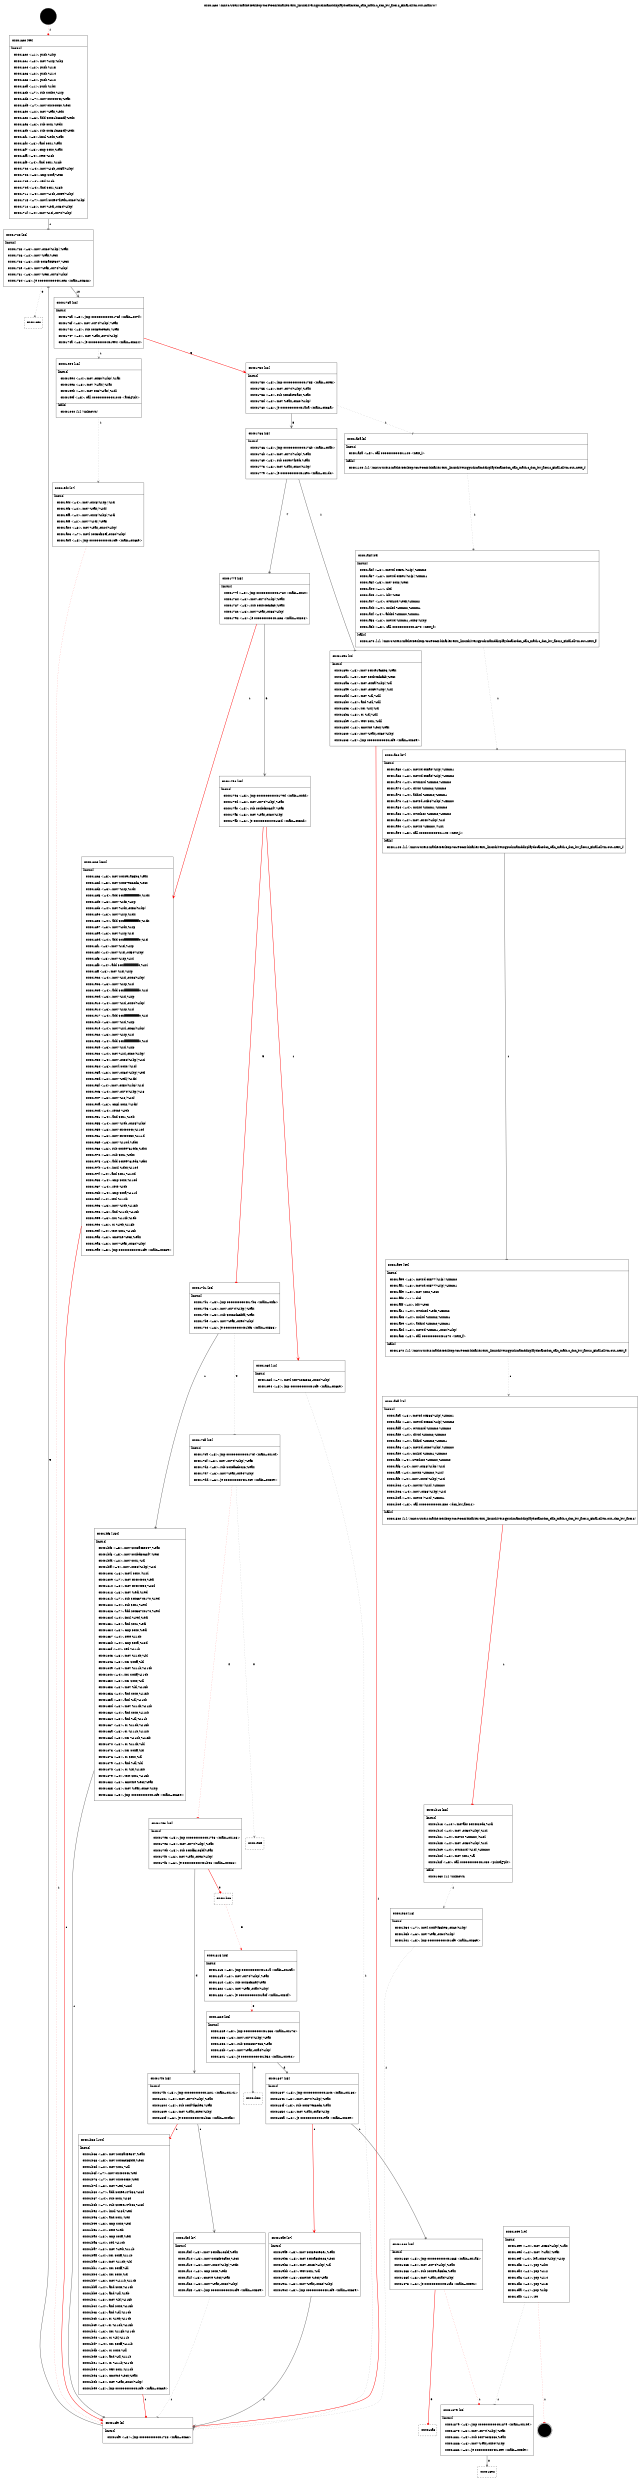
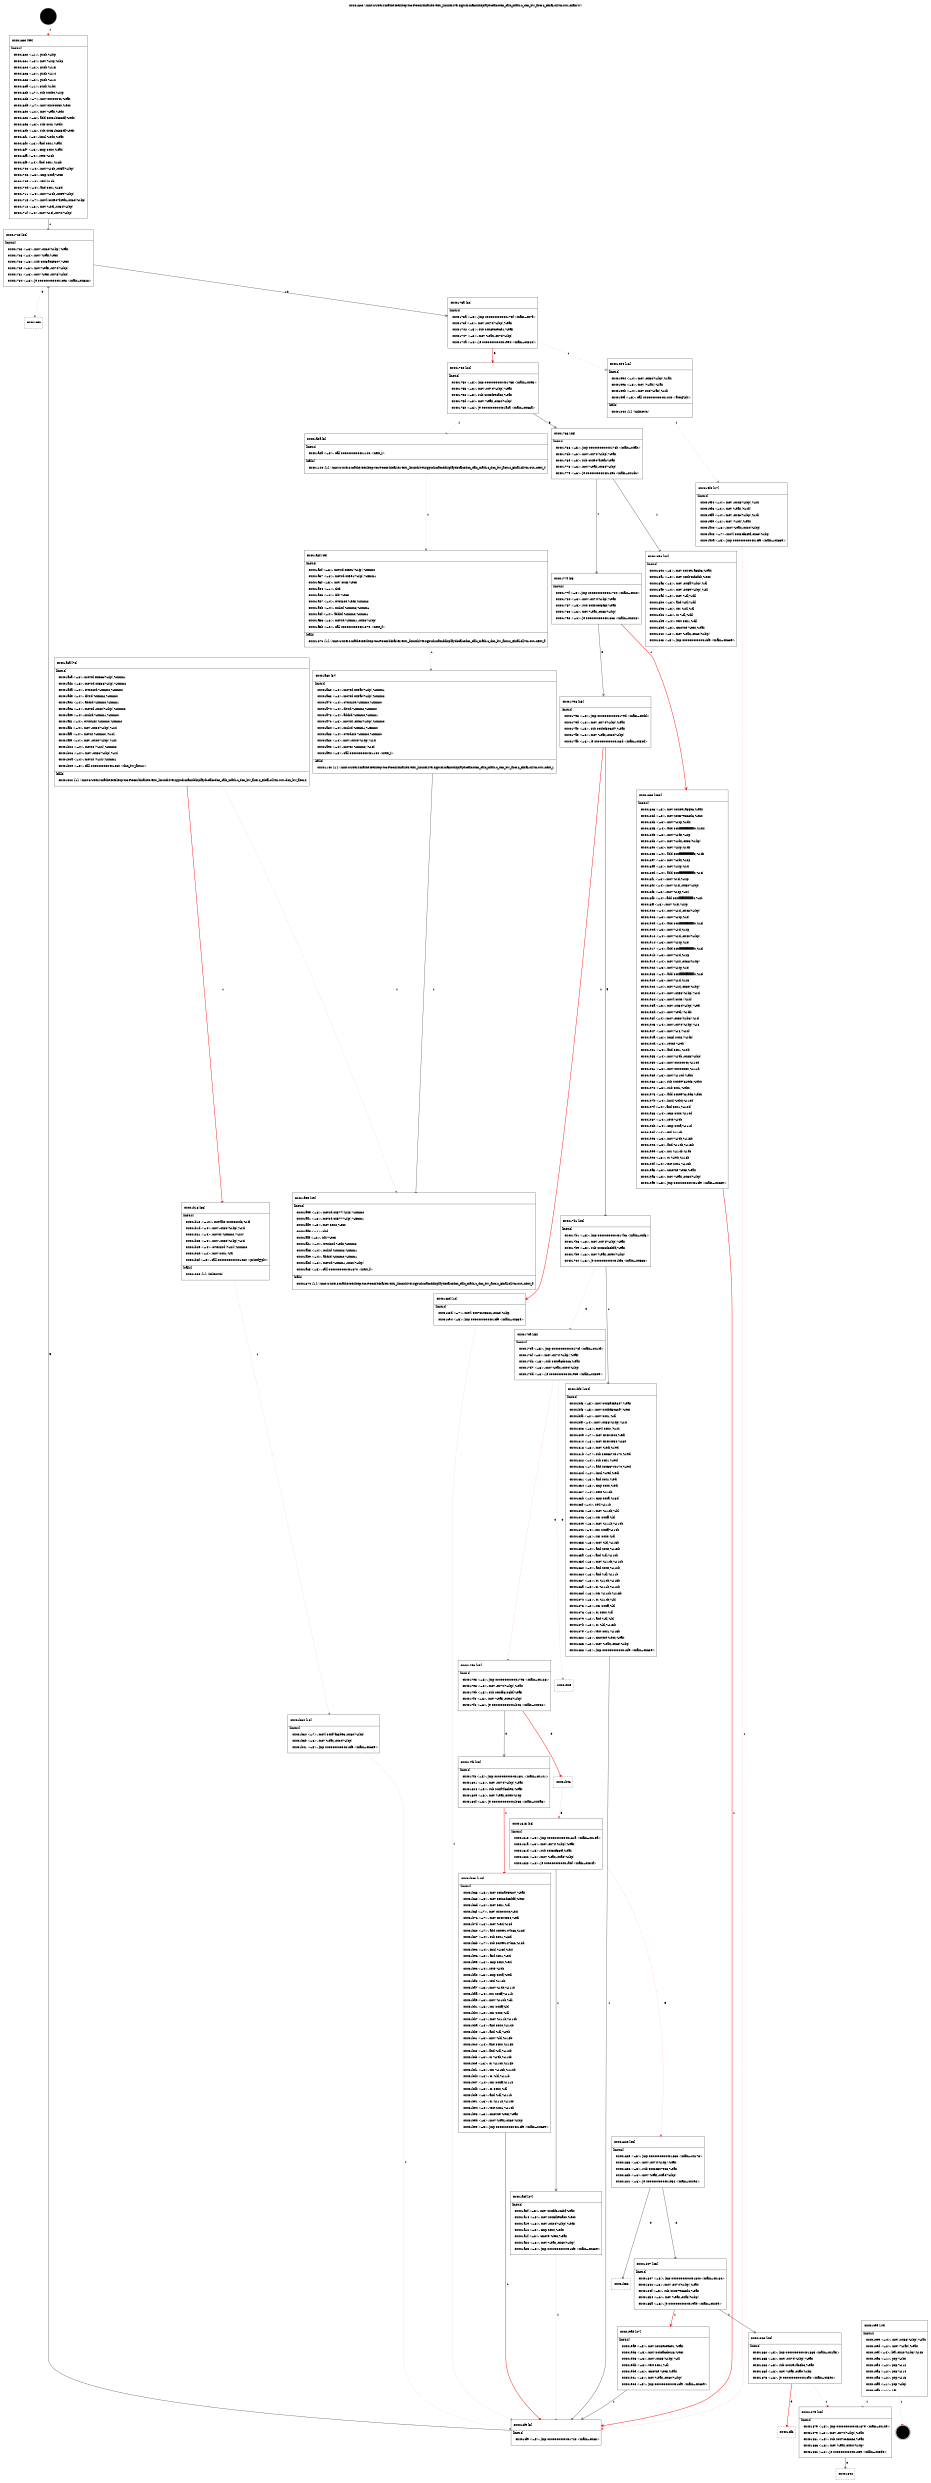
(508, 1375) -> (316, 986)
(377, 1661) -> none
(206, 2177) -> (556, 2029)
